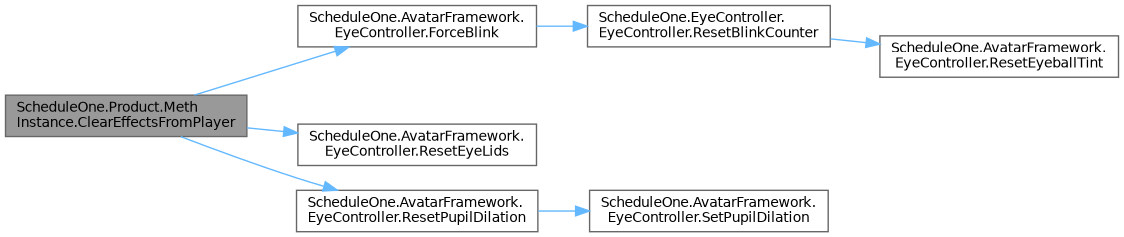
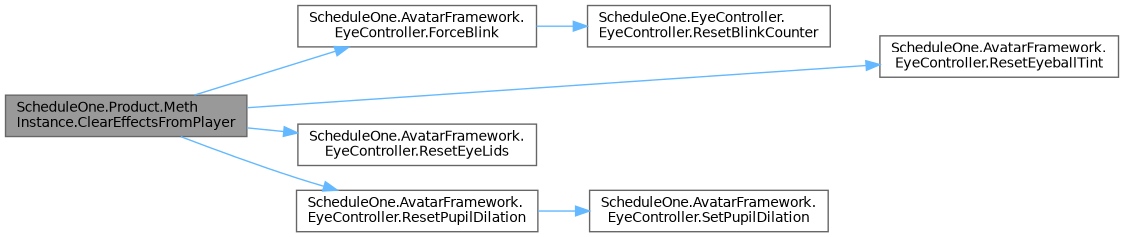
(848, 41) -> (557, 87)
